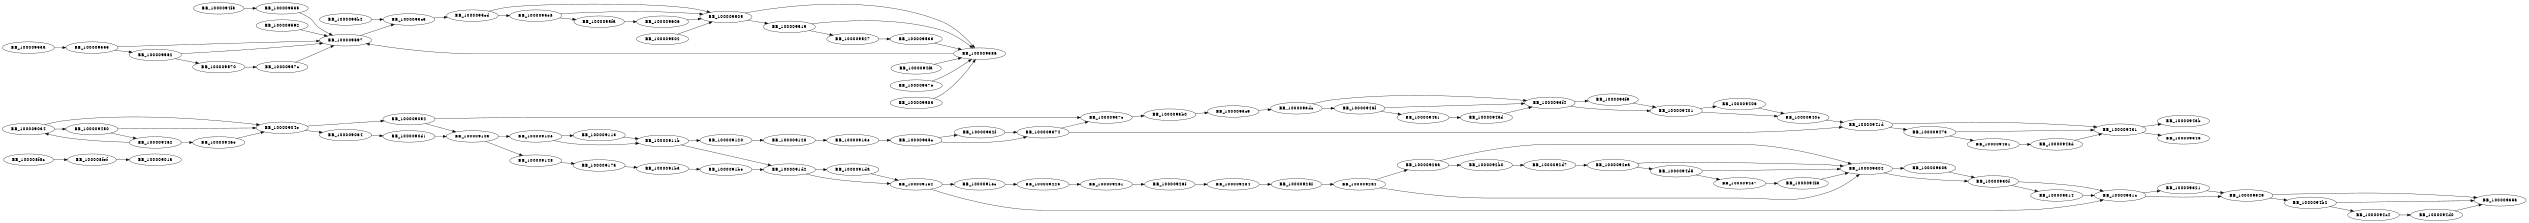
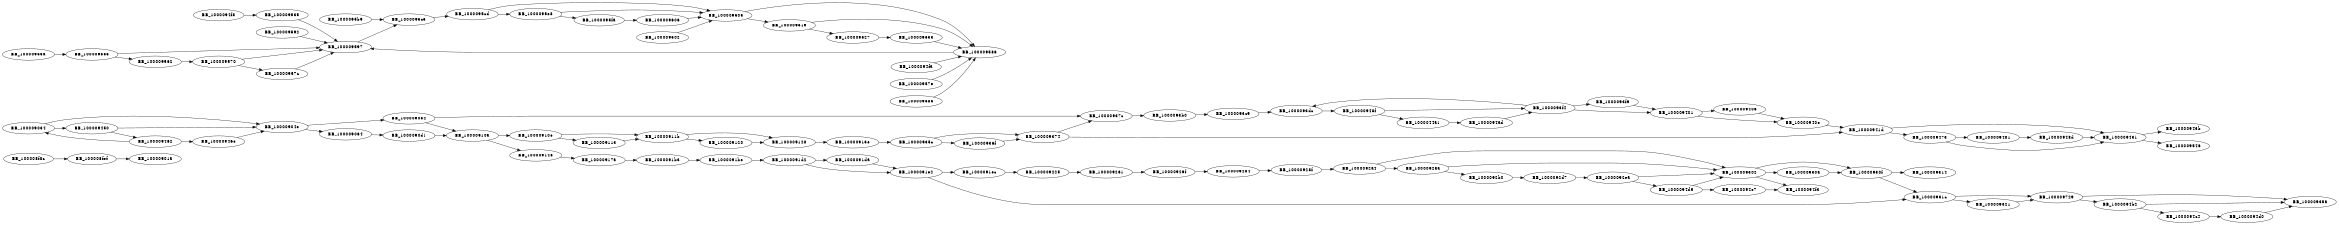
(346, 19) -> (346, 20)
(250, 49) -> (281, 55)
(1418, 96) -> (1421, 99)
(1423, 118) -> (1423, 123)
(980, 132) -> (980, 144)
(725, 155) -> (728, 133)
(1833, 176) -> (1770, 181)
(2087, 195) -> none
(2247, 195) -> (2057, 197)
